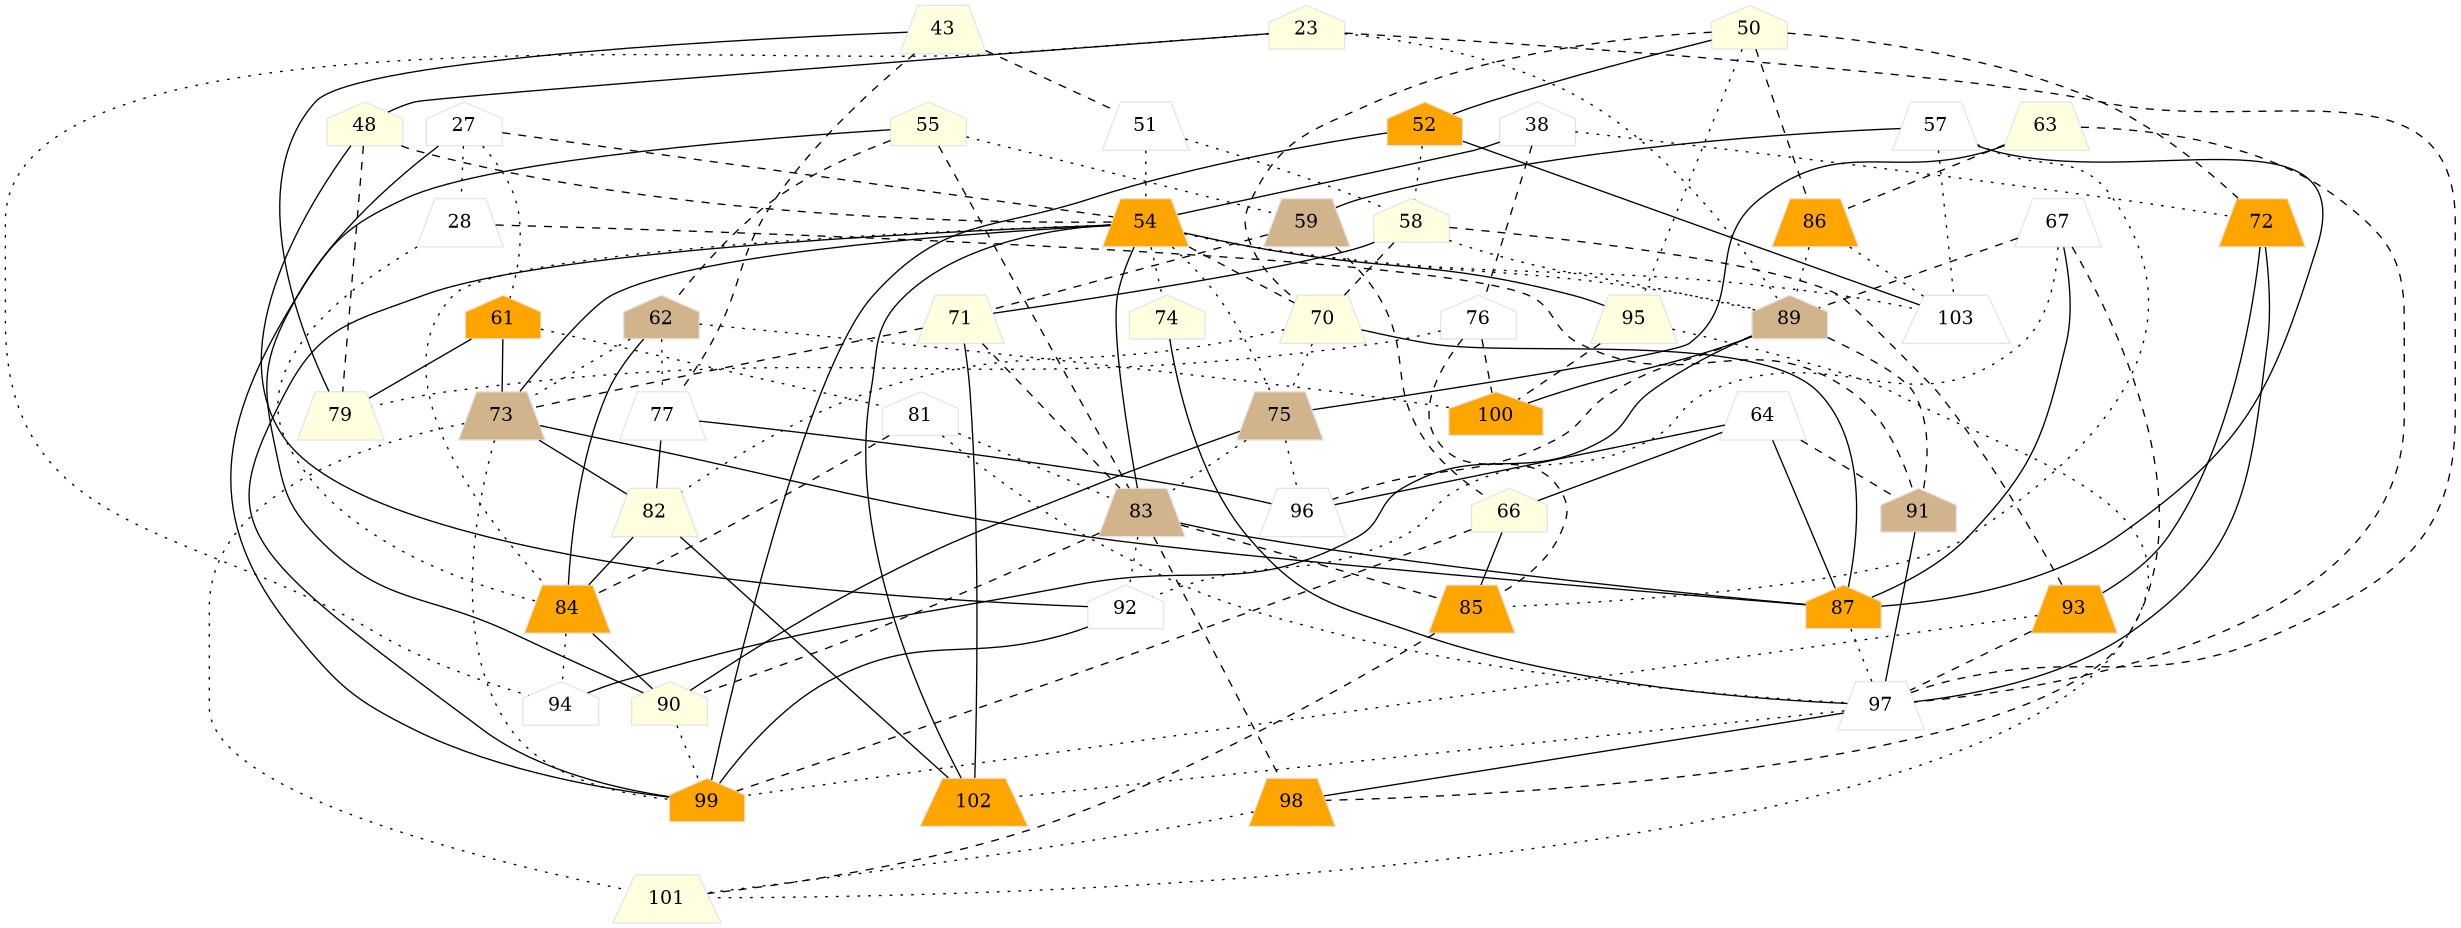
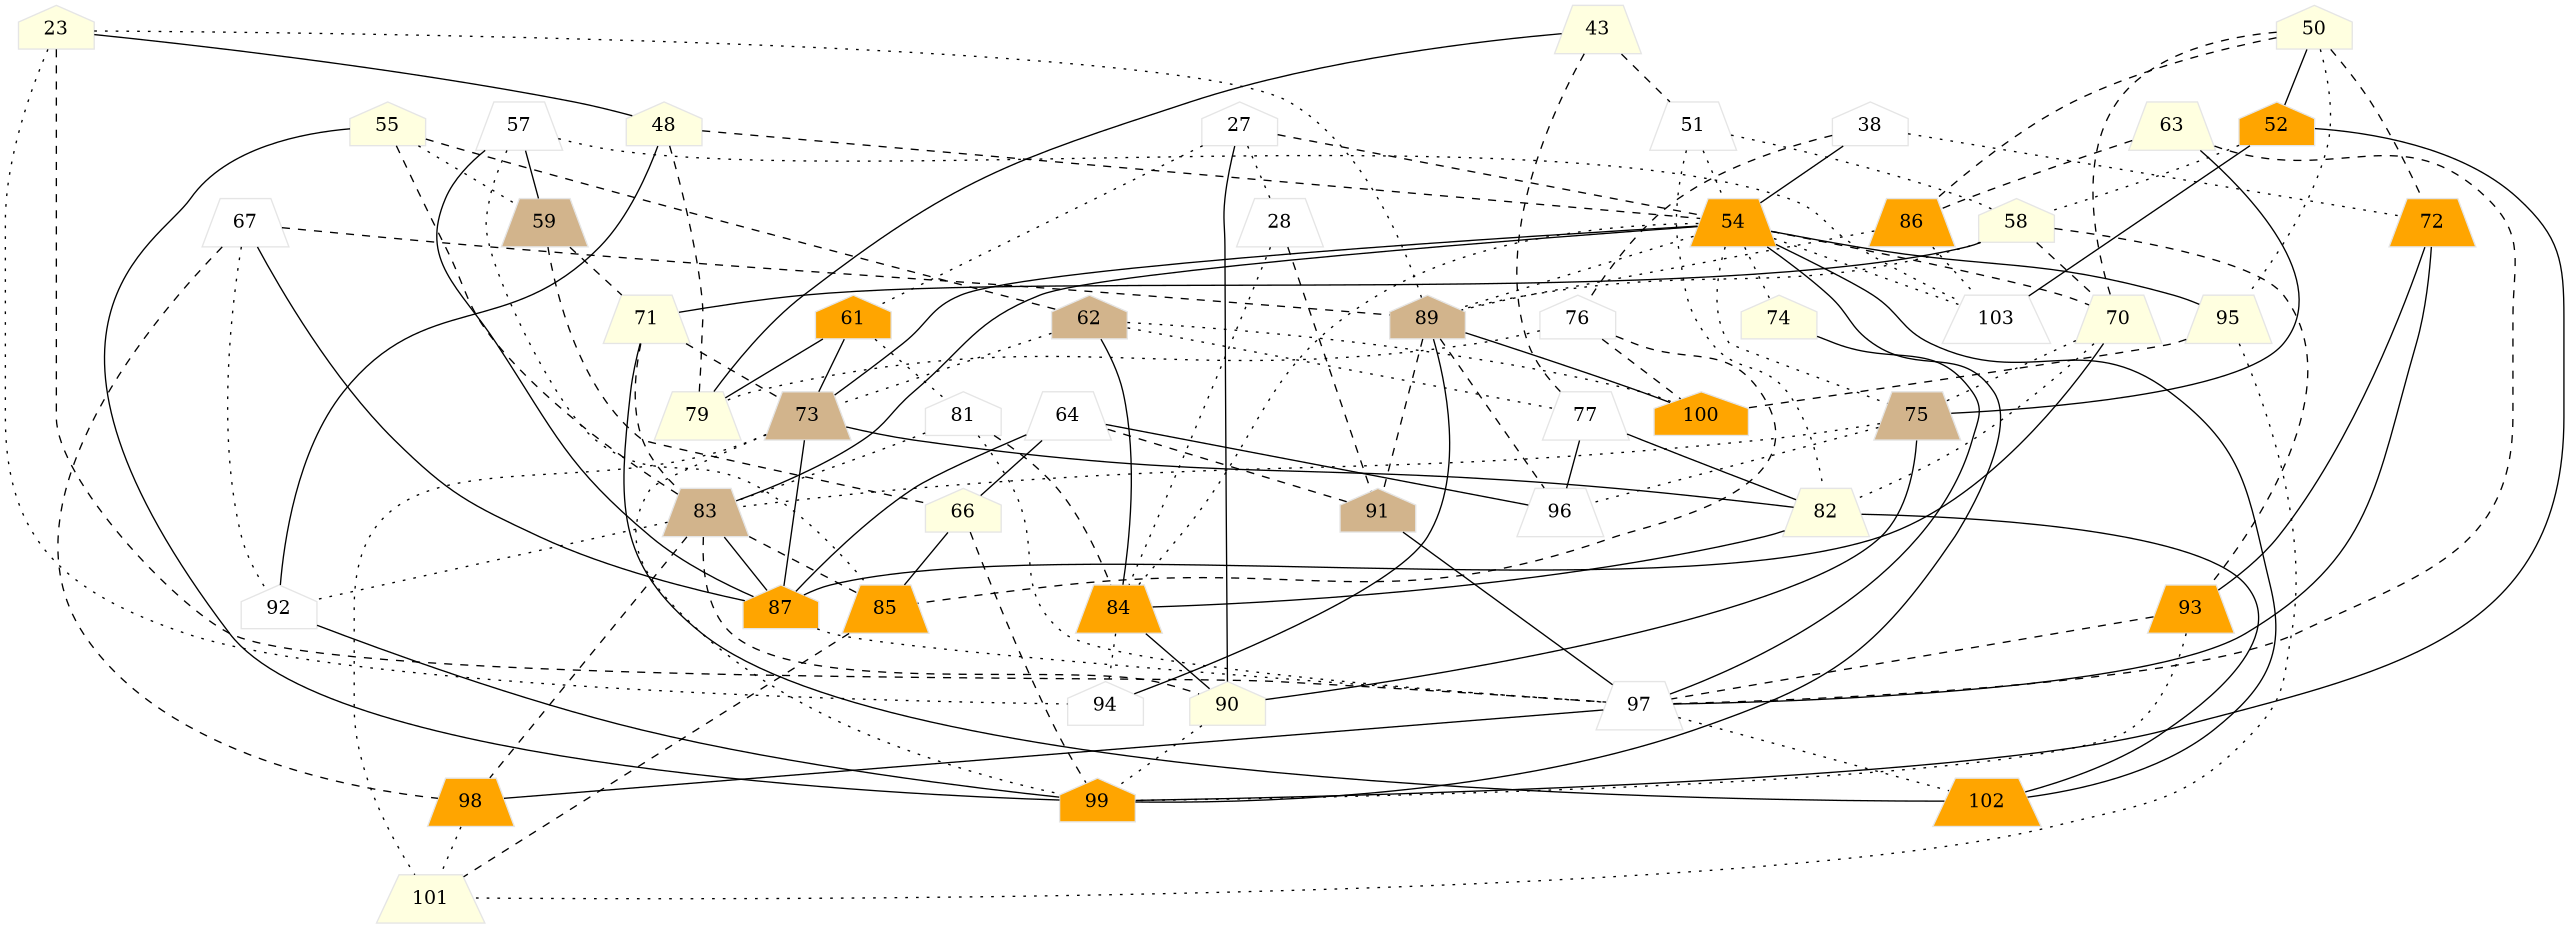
none -> (1710, 341)
